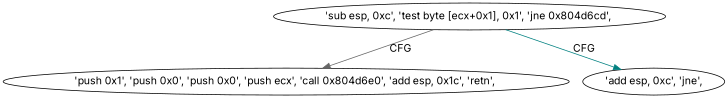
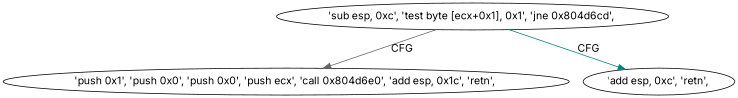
(654, 82) -> (659, 82)
